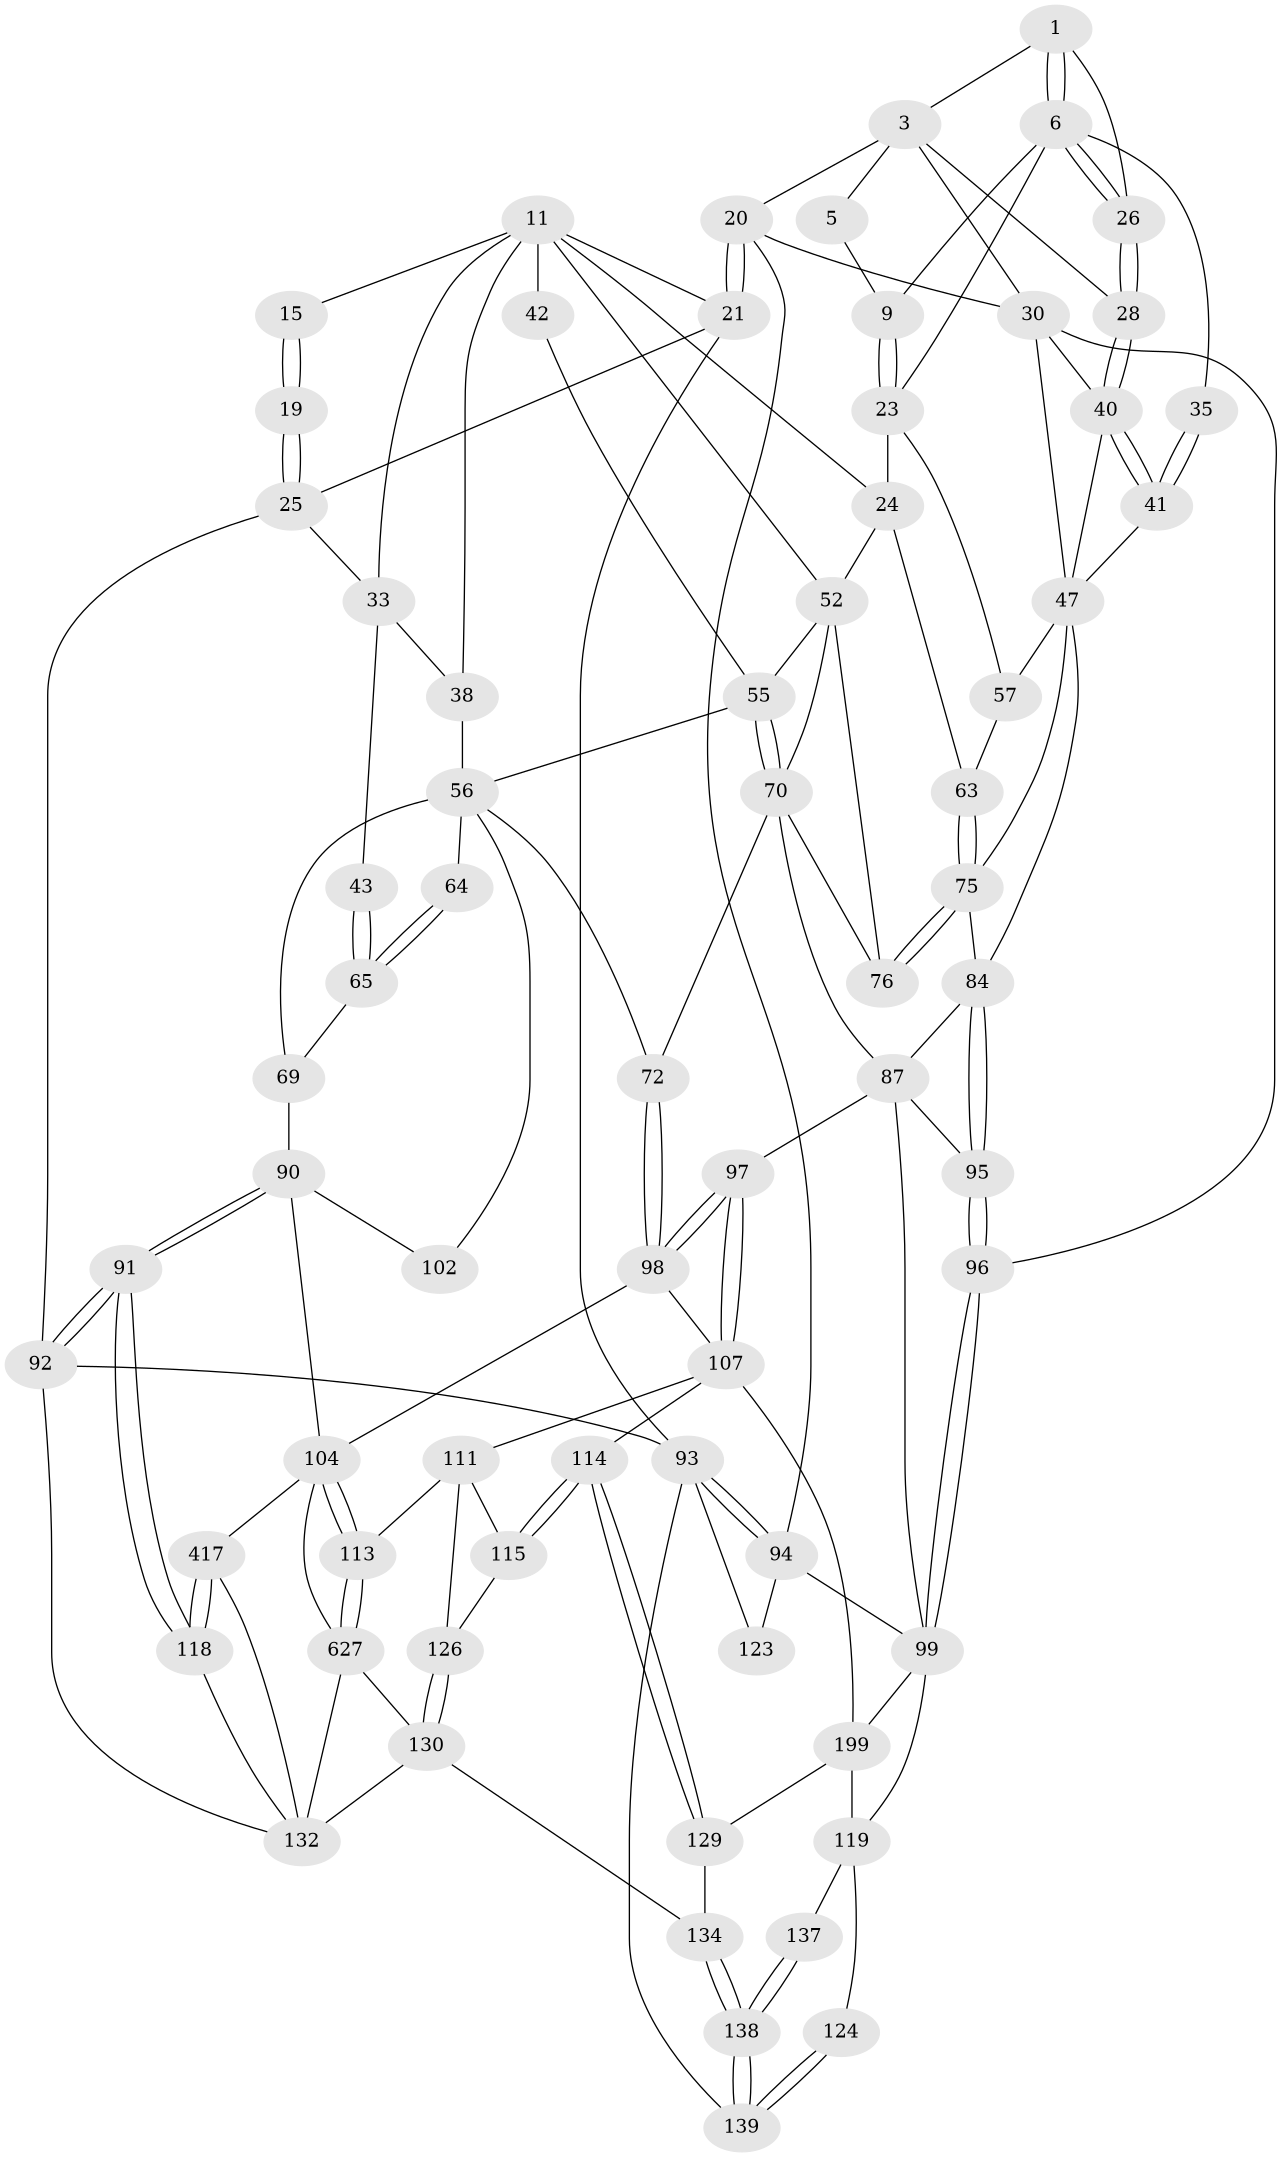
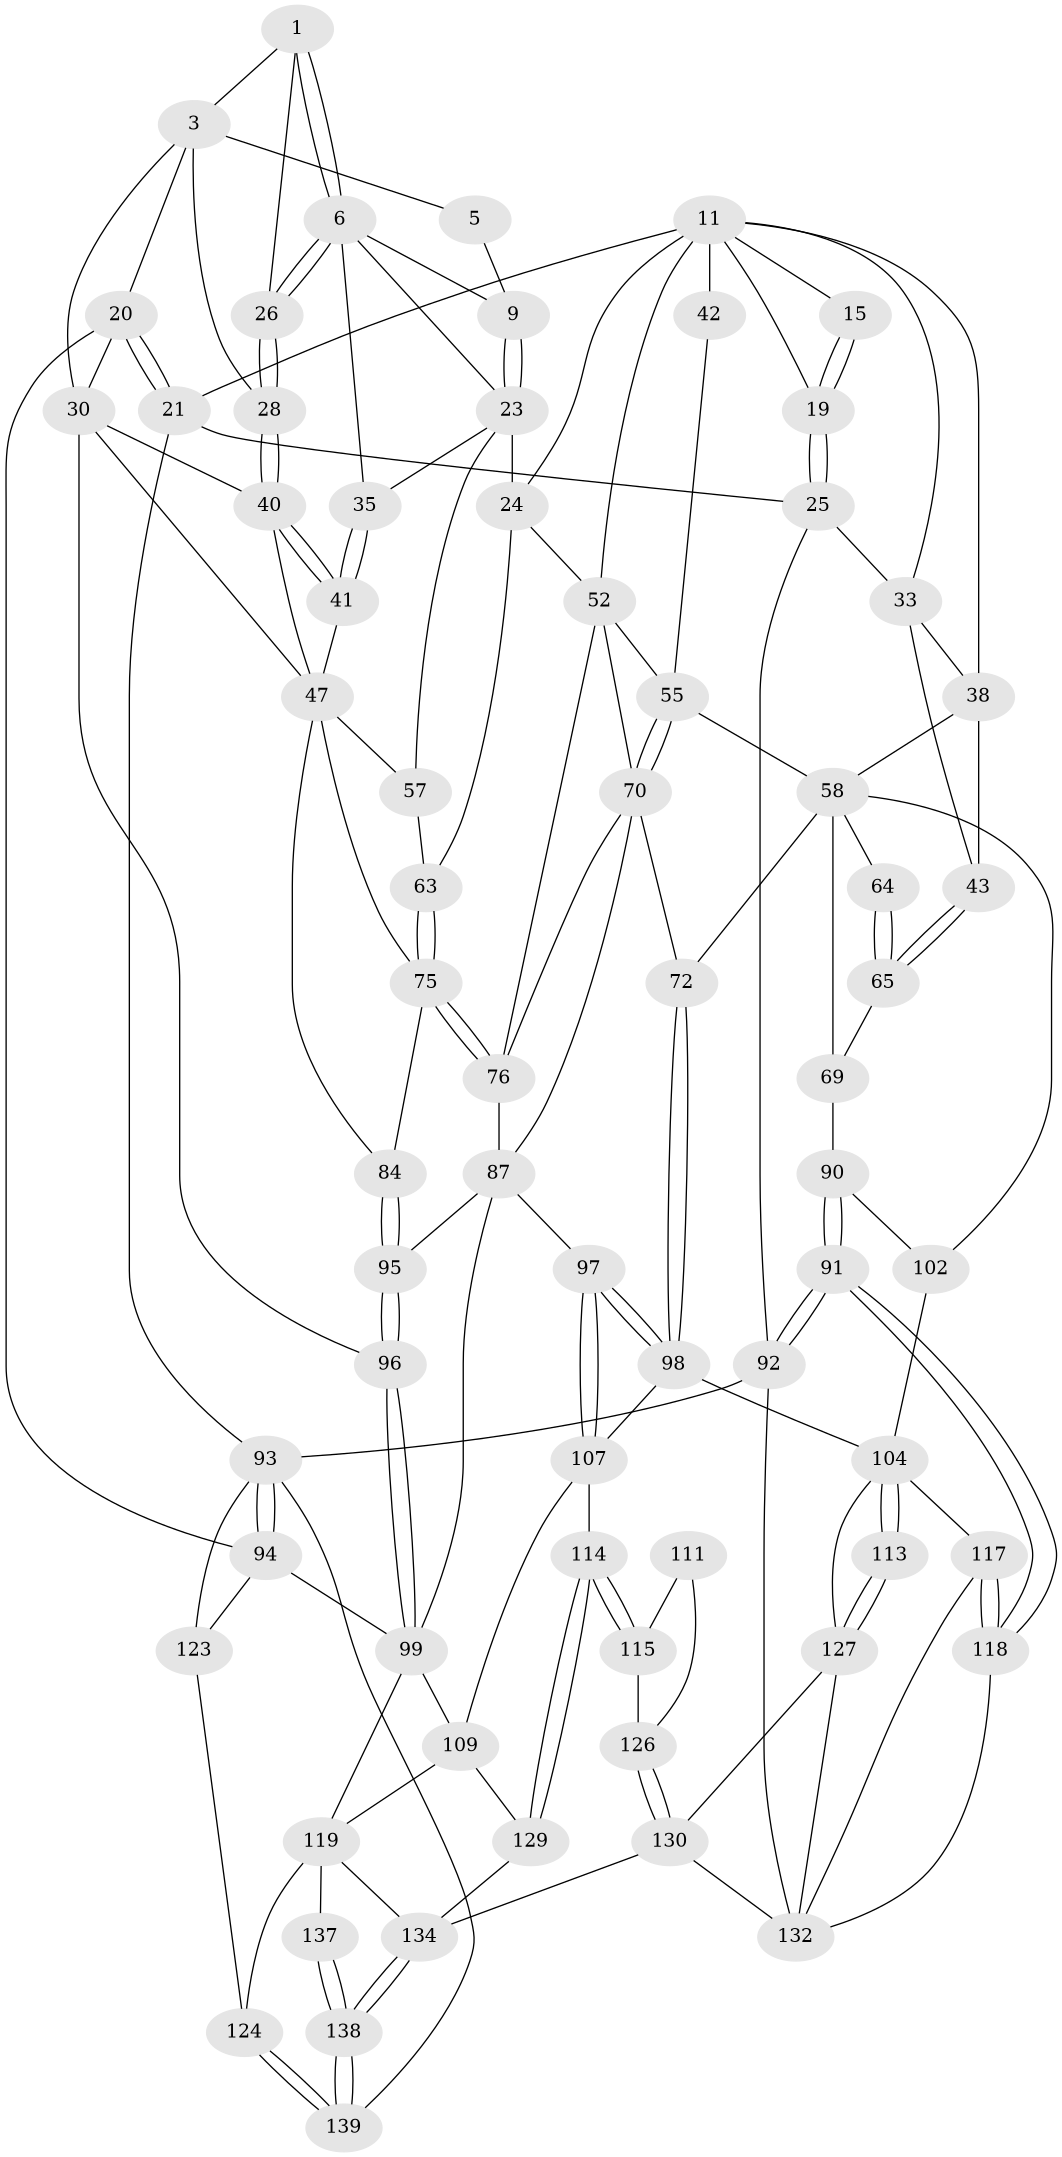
none -> (770, 313)
none -> (441, 457)
(462, 792) -> (833, 792)
none -> (979, 792)
(935, 1031) -> (499, 1126)
(305, 1317) -> (910, 1365)
(594, 1412) -> none
(409, 1508) -> none
(207, 1556) -> (989, 1556)
(346, 1651) -> (840, 1651)
(852, 1746) -> (461, 1746)
none -> (219, 1842)
none -> (371, 1889)
